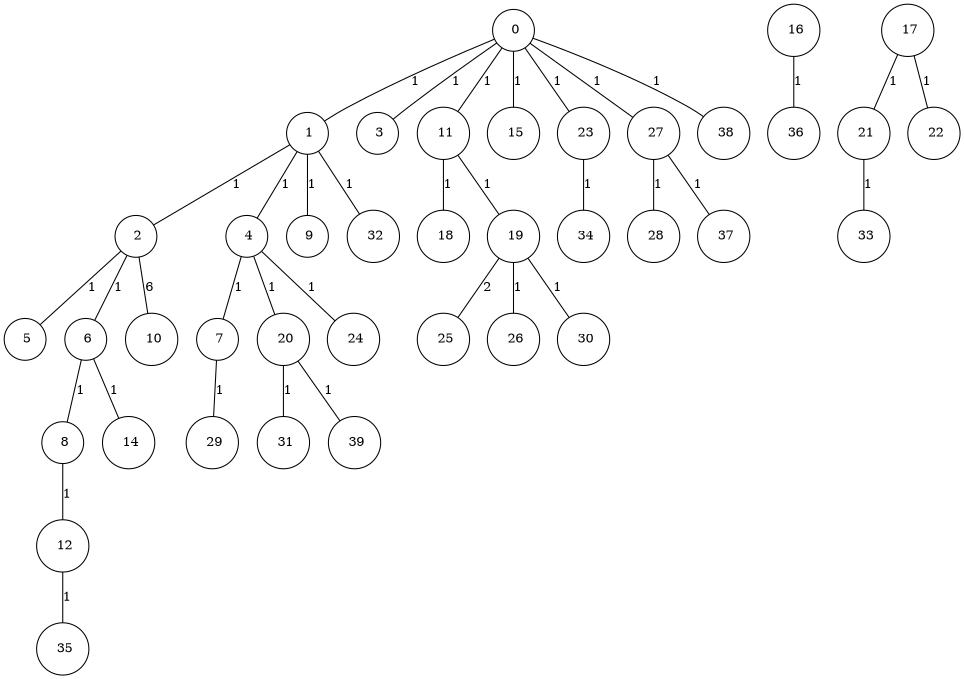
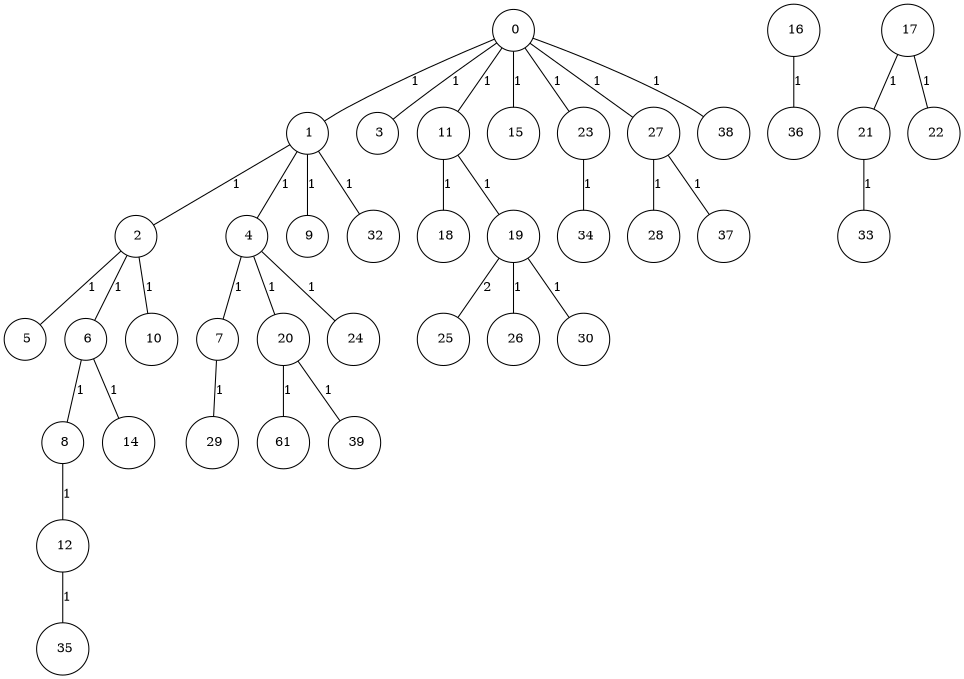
(150, 288) -> (150, 288)
(283, 443) -> (283, 443)
